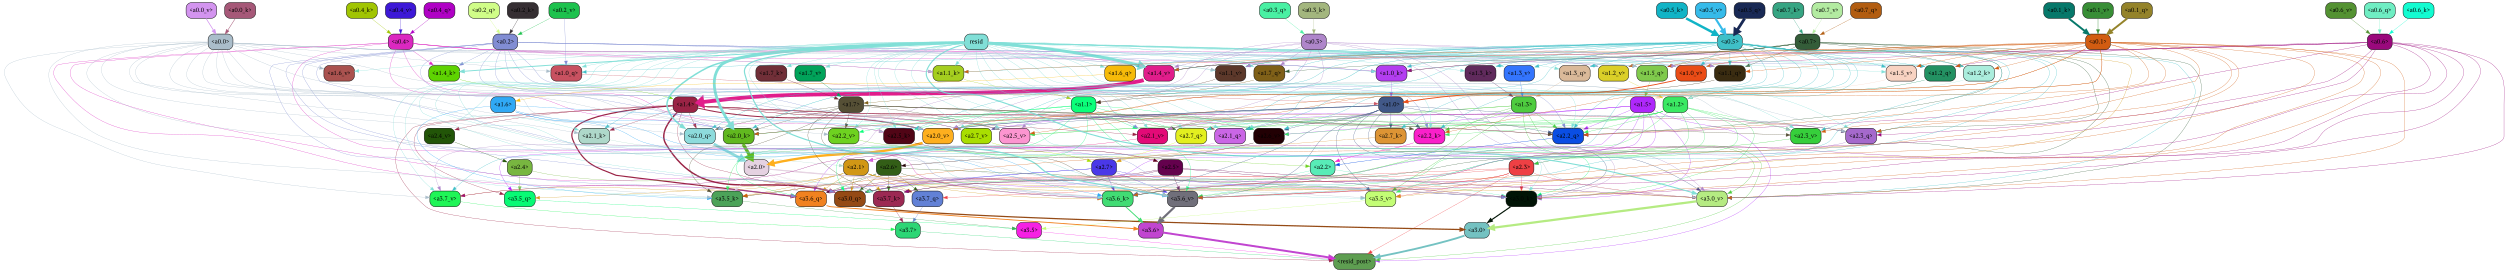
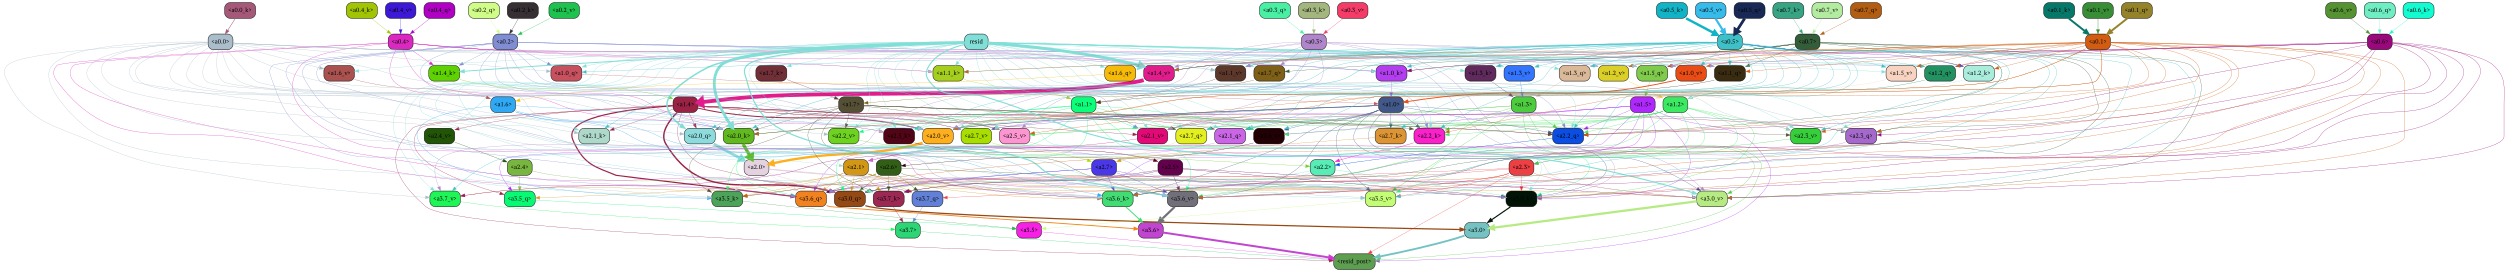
(201, 10) -> none
none -> (1353, 10)
(565, 40) -> (533, 56)
(1851, 53) -> (1851, 53)
(810, 73) -> none
none -> (420, 88)
(2065, 136) -> (2065, 136)
